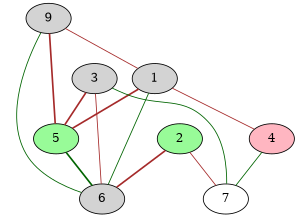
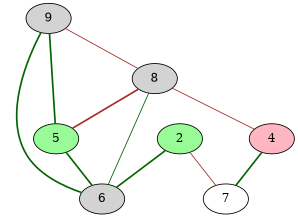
(52, 79) -> (52, 79)
(95, 79) -> none
(155, 79) -> (155, 79)
(18, 126) -> (18, 126)
(141, 169) -> (141, 169)
(249, 169) -> (249, 169)
